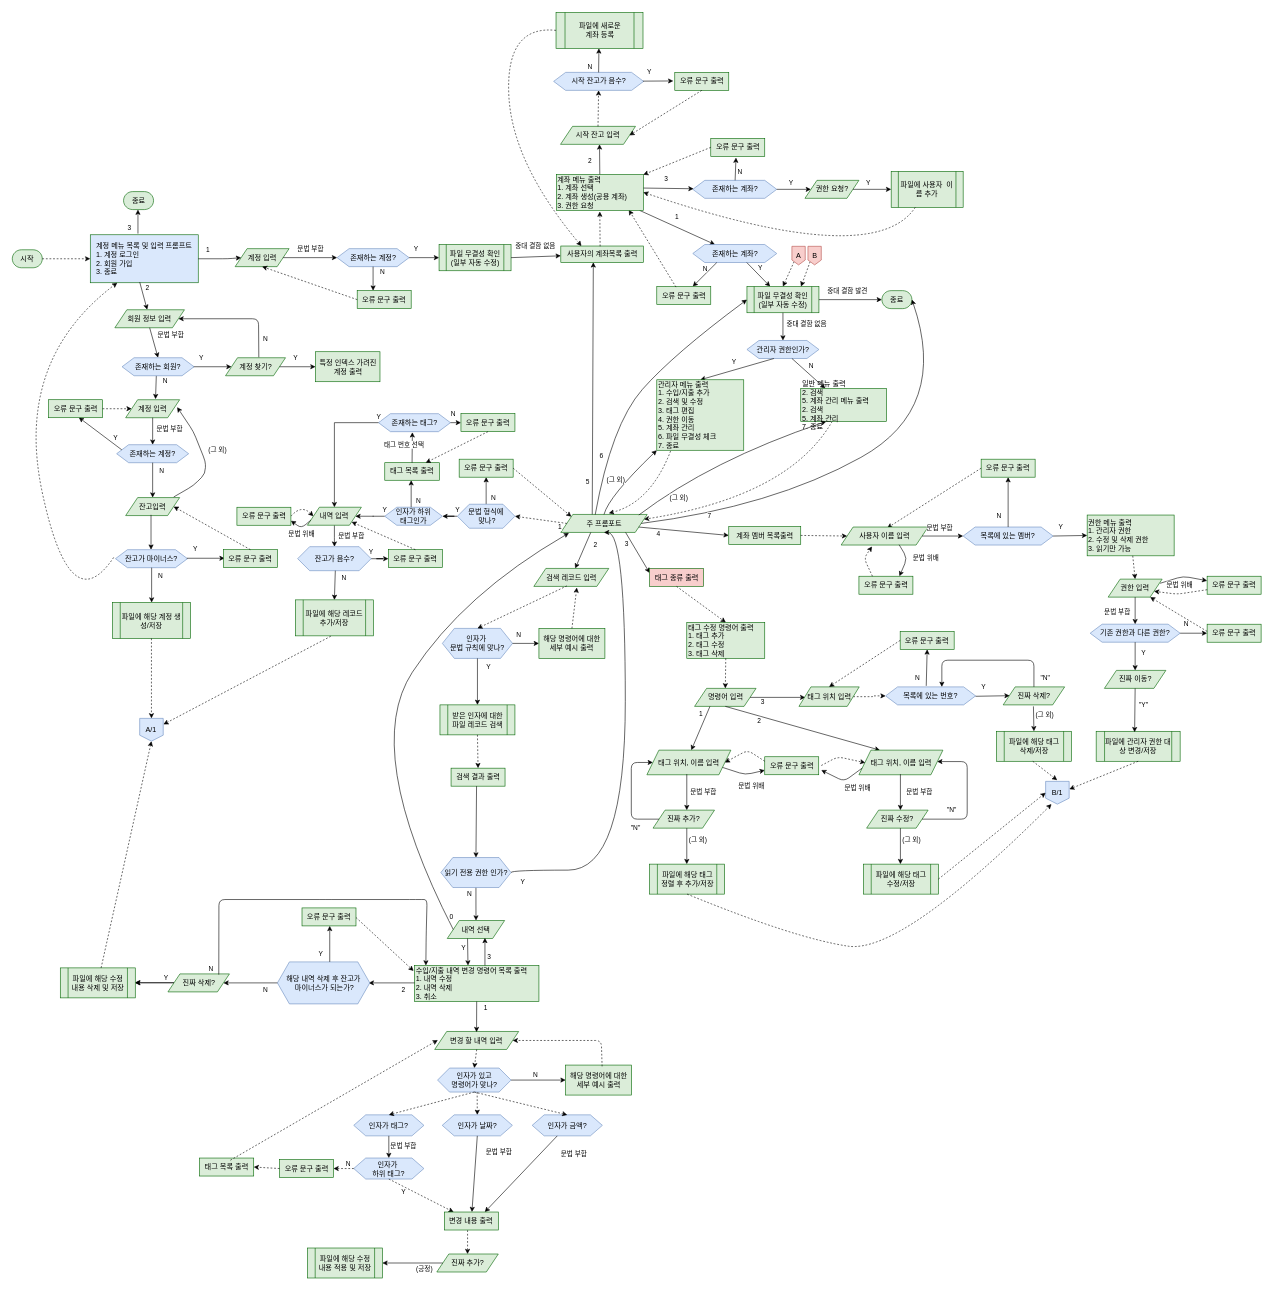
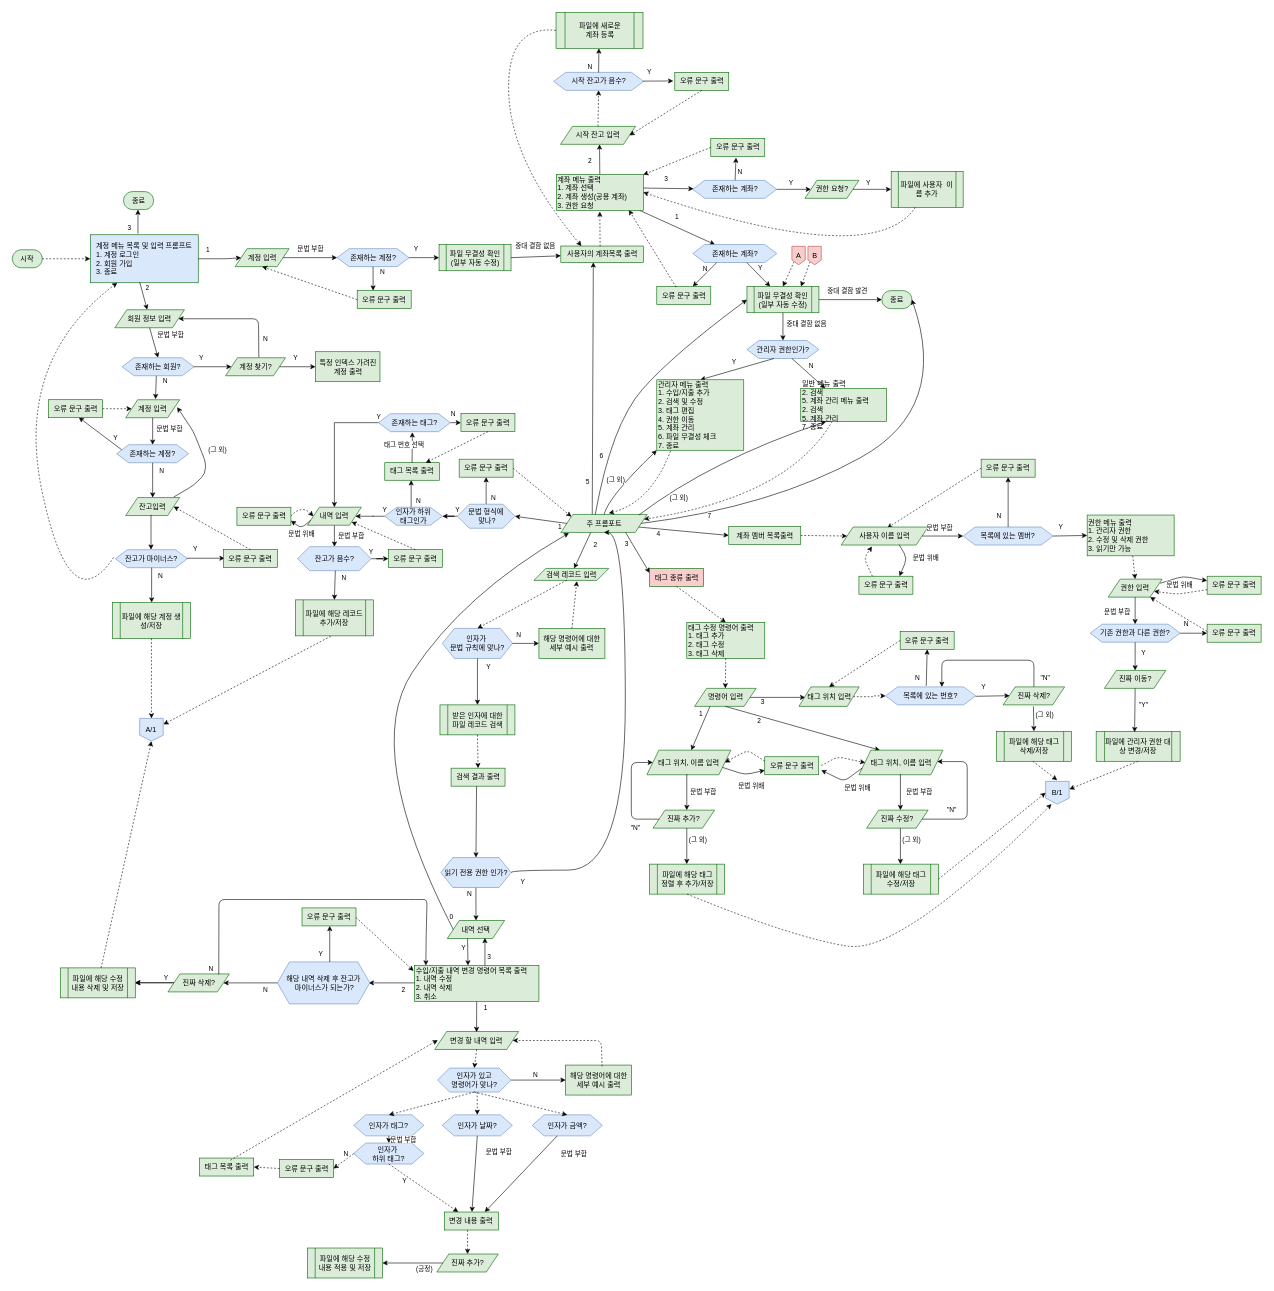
(543, 520) -> (543, 520)
(572, 578) -> (572, 575)
(389, 1169) -> (389, 1154)
